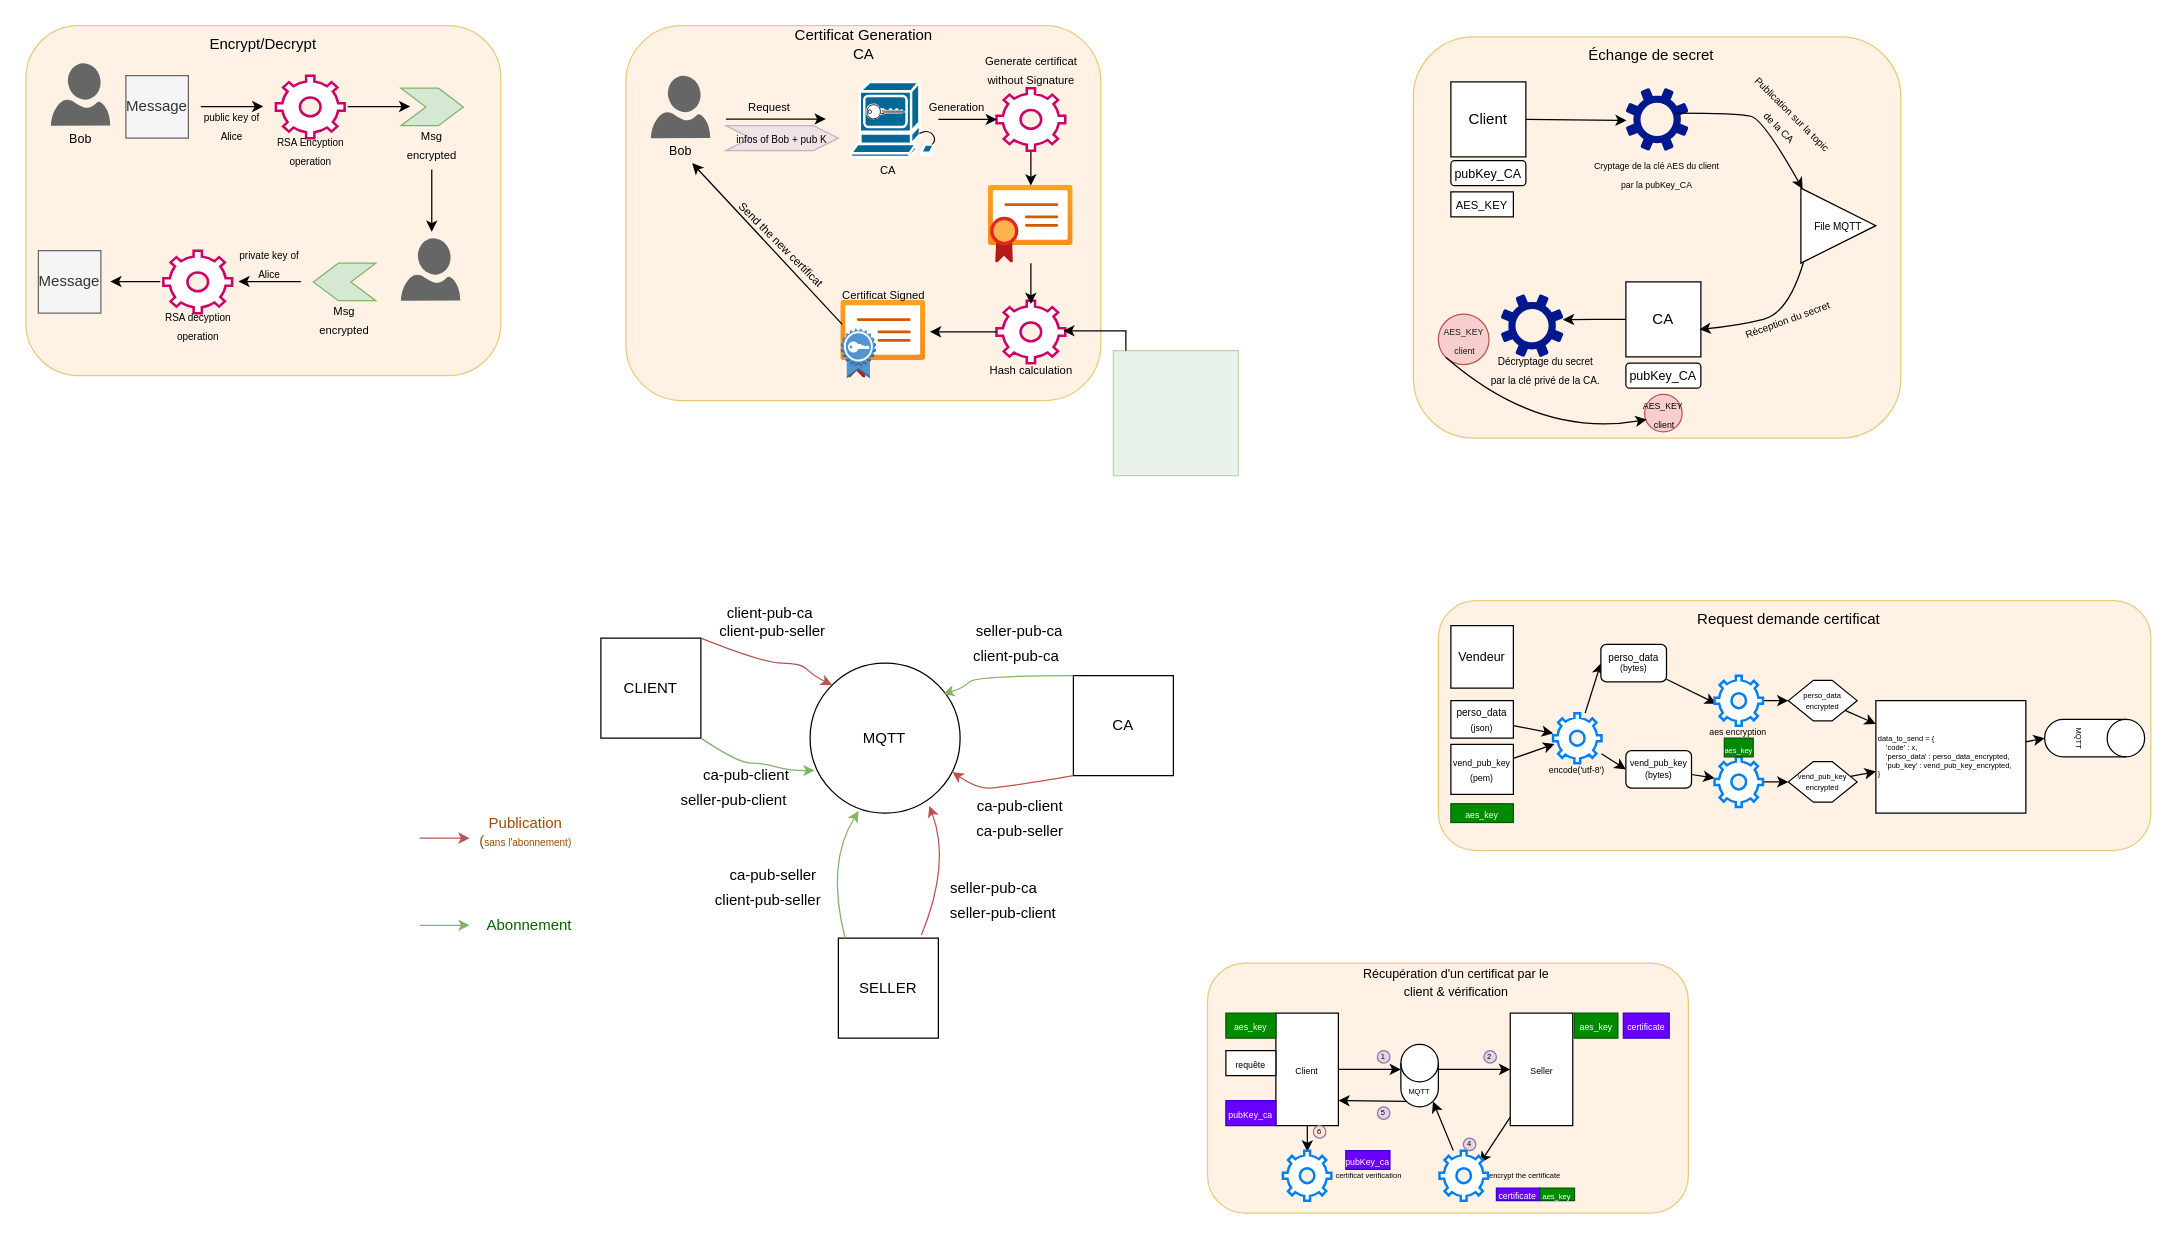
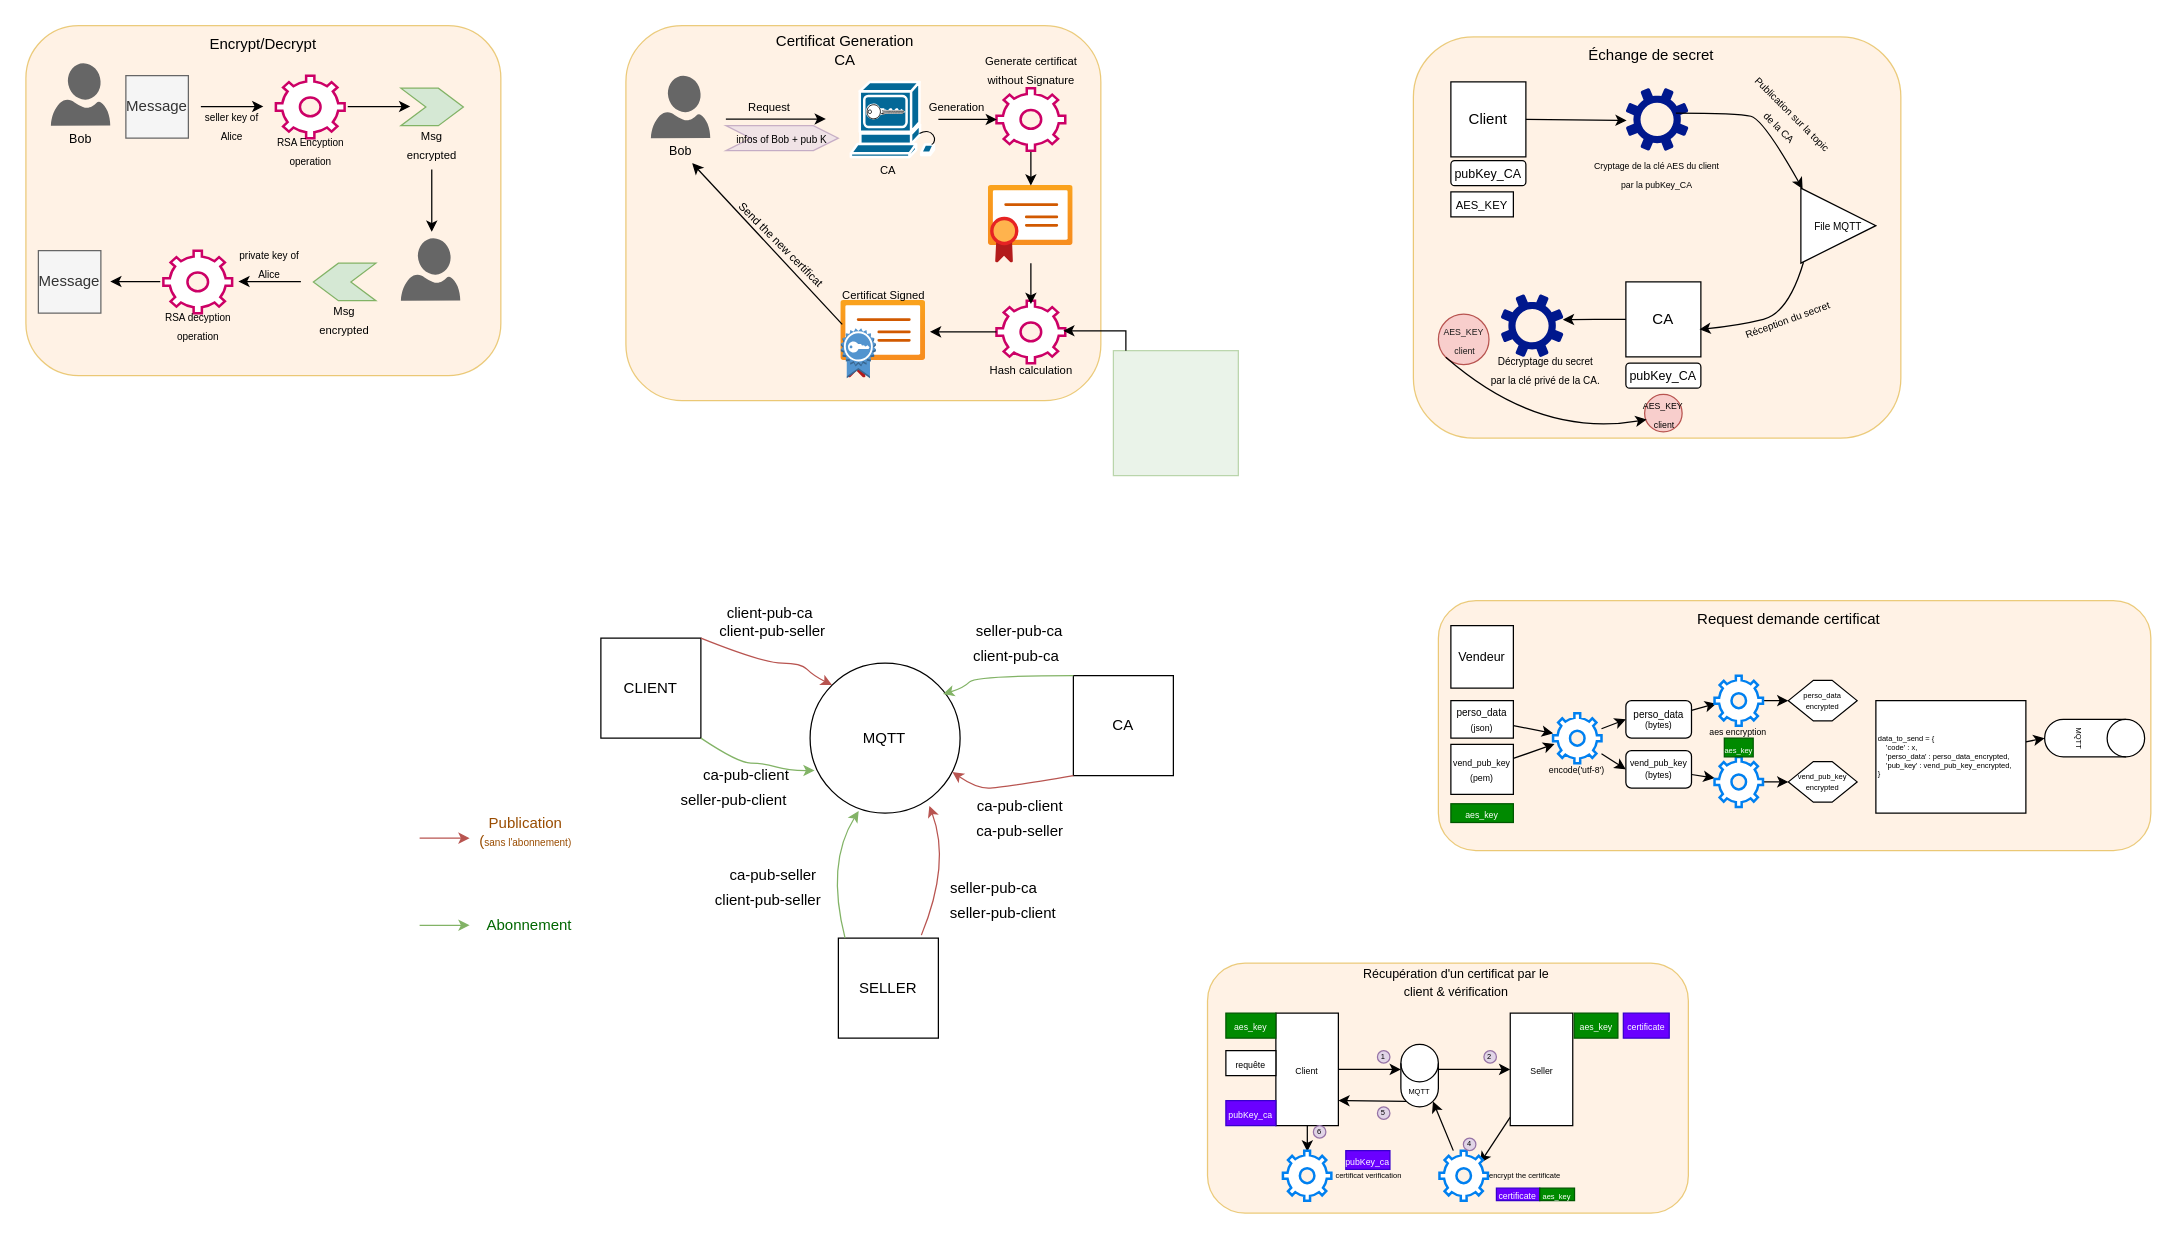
(863, 44) -> (844, 51)
(232, 126) -> (232, 126)
(1633, 663) -> (1658, 719)
(1856, 715) -> none
(1858, 775) -> none
(1319, 1132) -> (1319, 1132)
